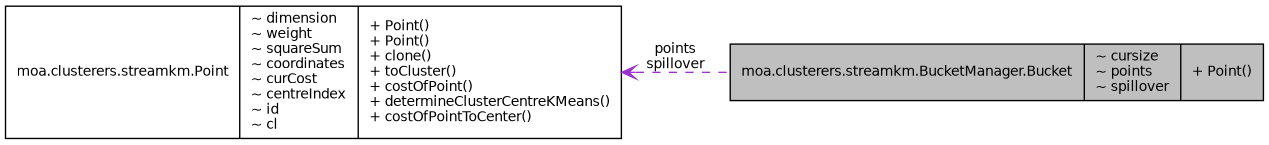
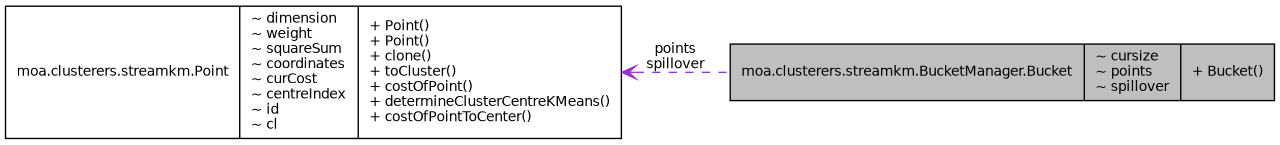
(1222, 72) -> (1228, 72)
